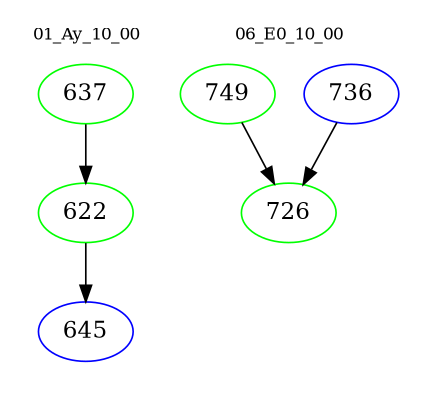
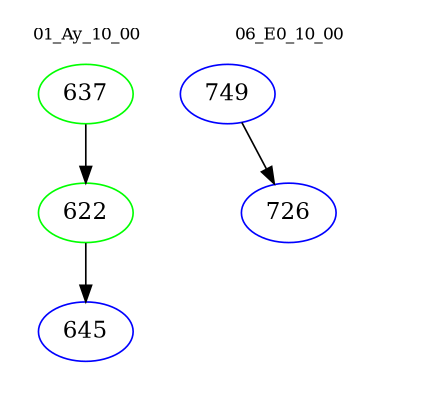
(228, 94) -> (228, 94)
(351, 94) -> none
(289, 213) -> (289, 213)
